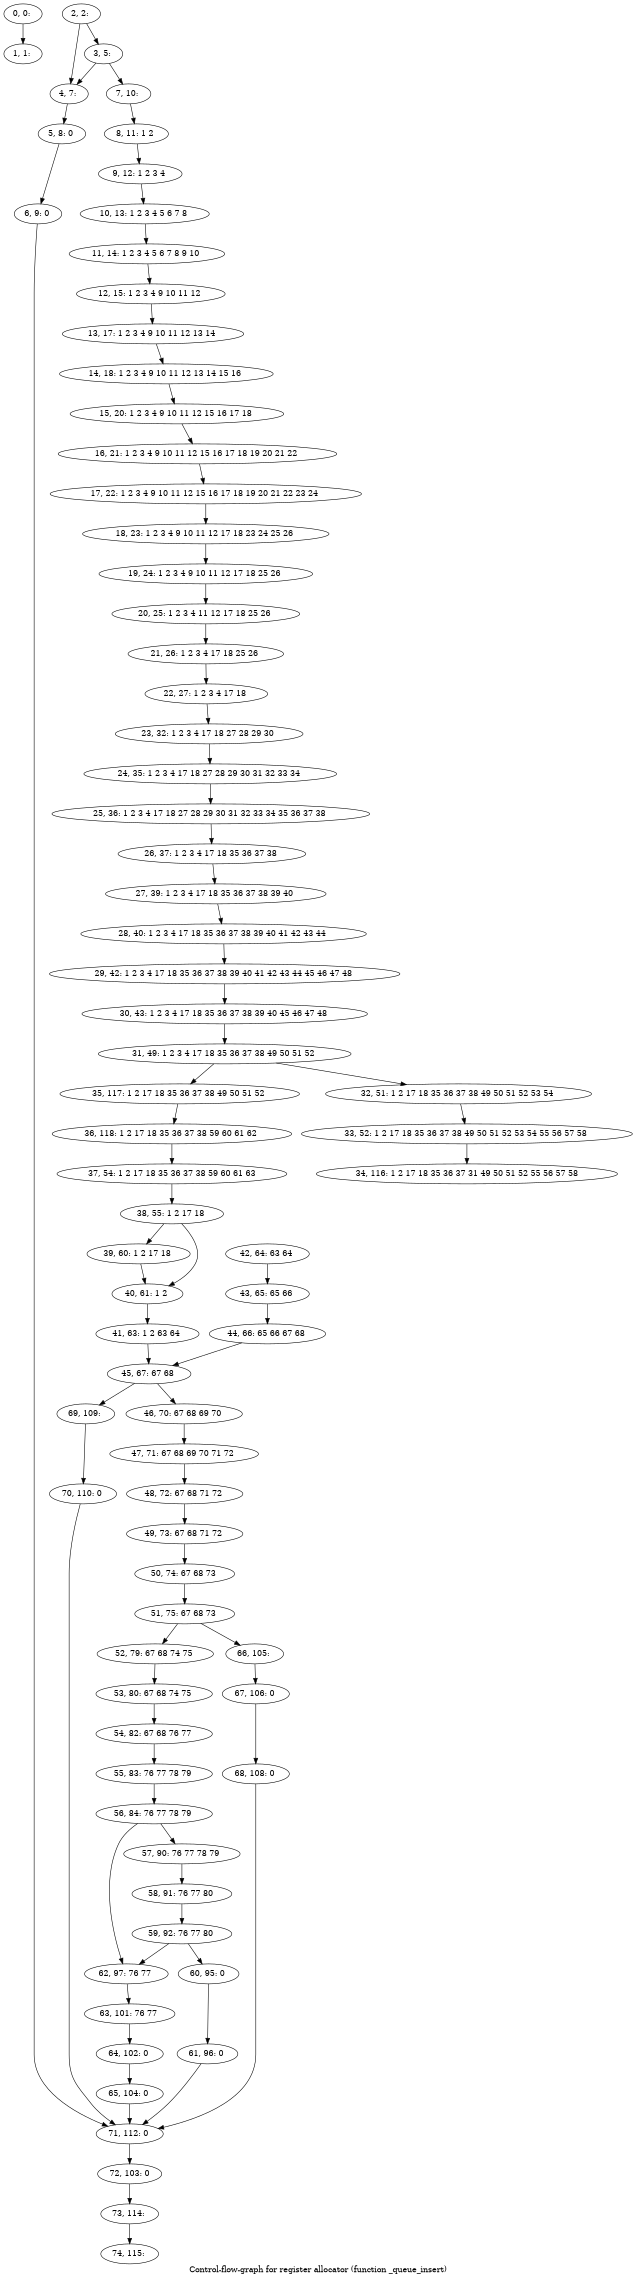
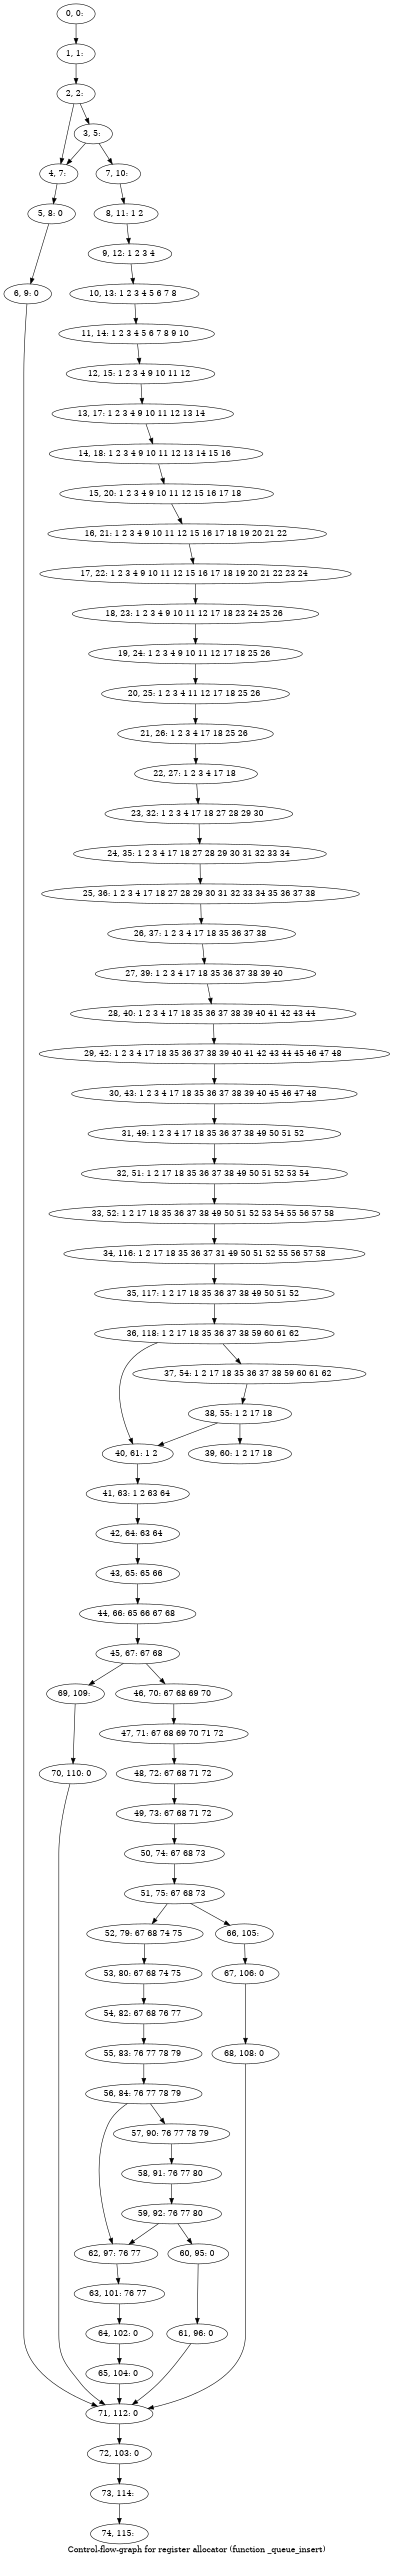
none -> (76, 71)
(204, 1072) -> (214, 1271)
(172, 1174) -> (249, 1374)
(142, 1271) -> (120, 1383)
(148, 1351) -> (138, 1511)
